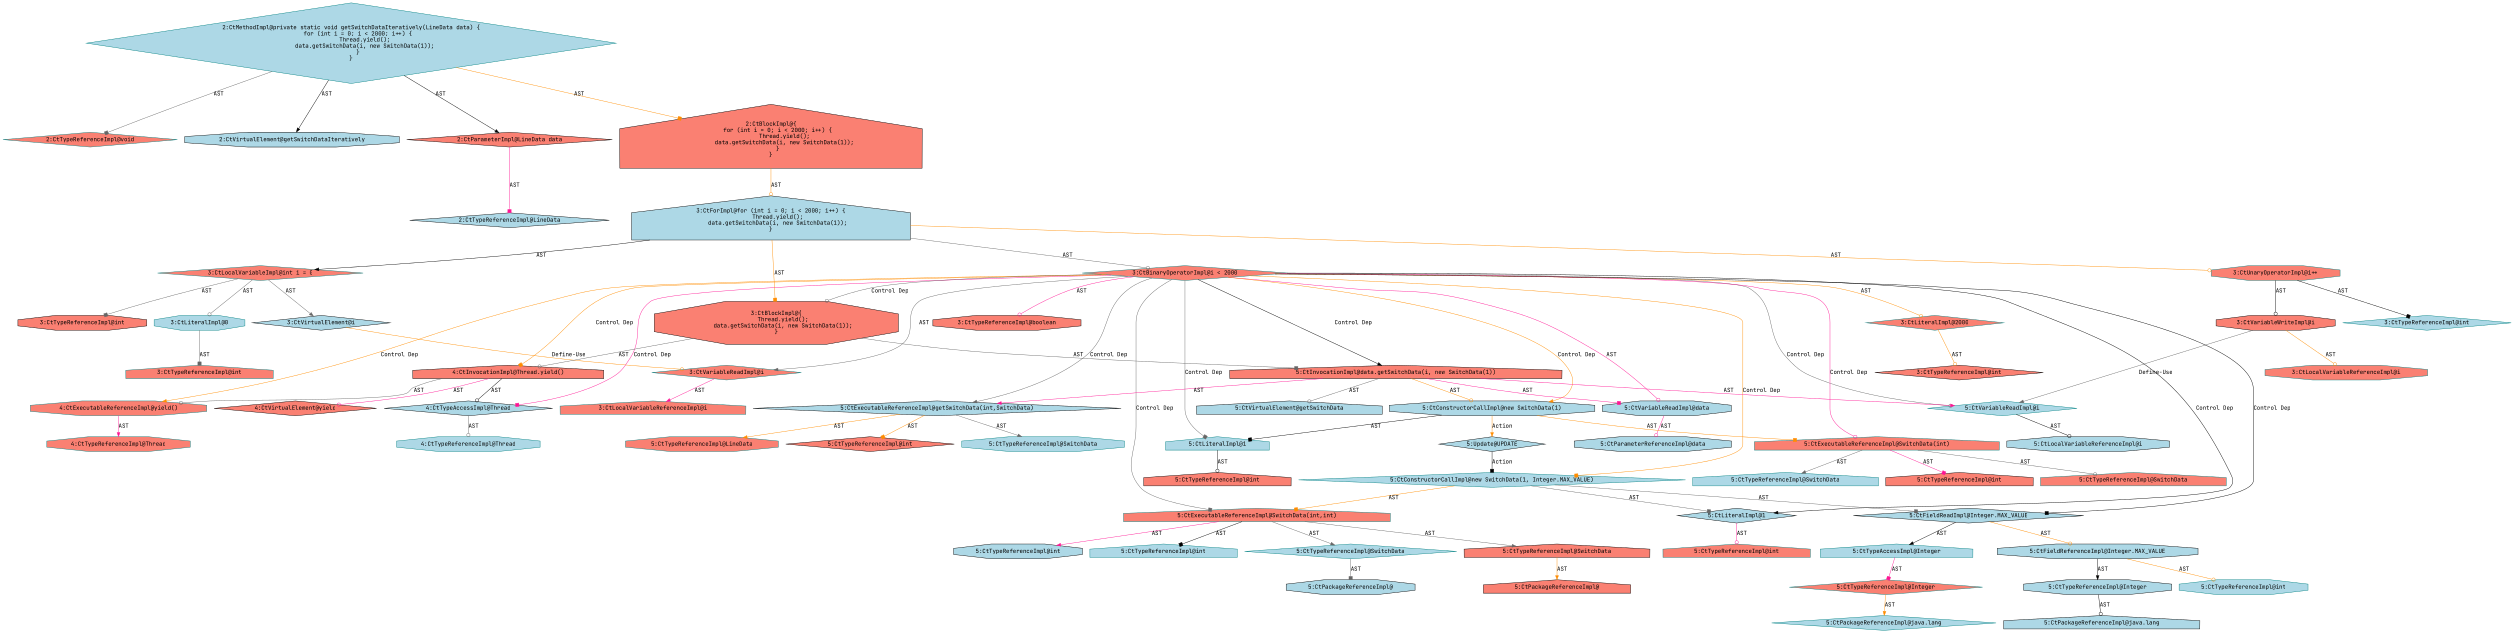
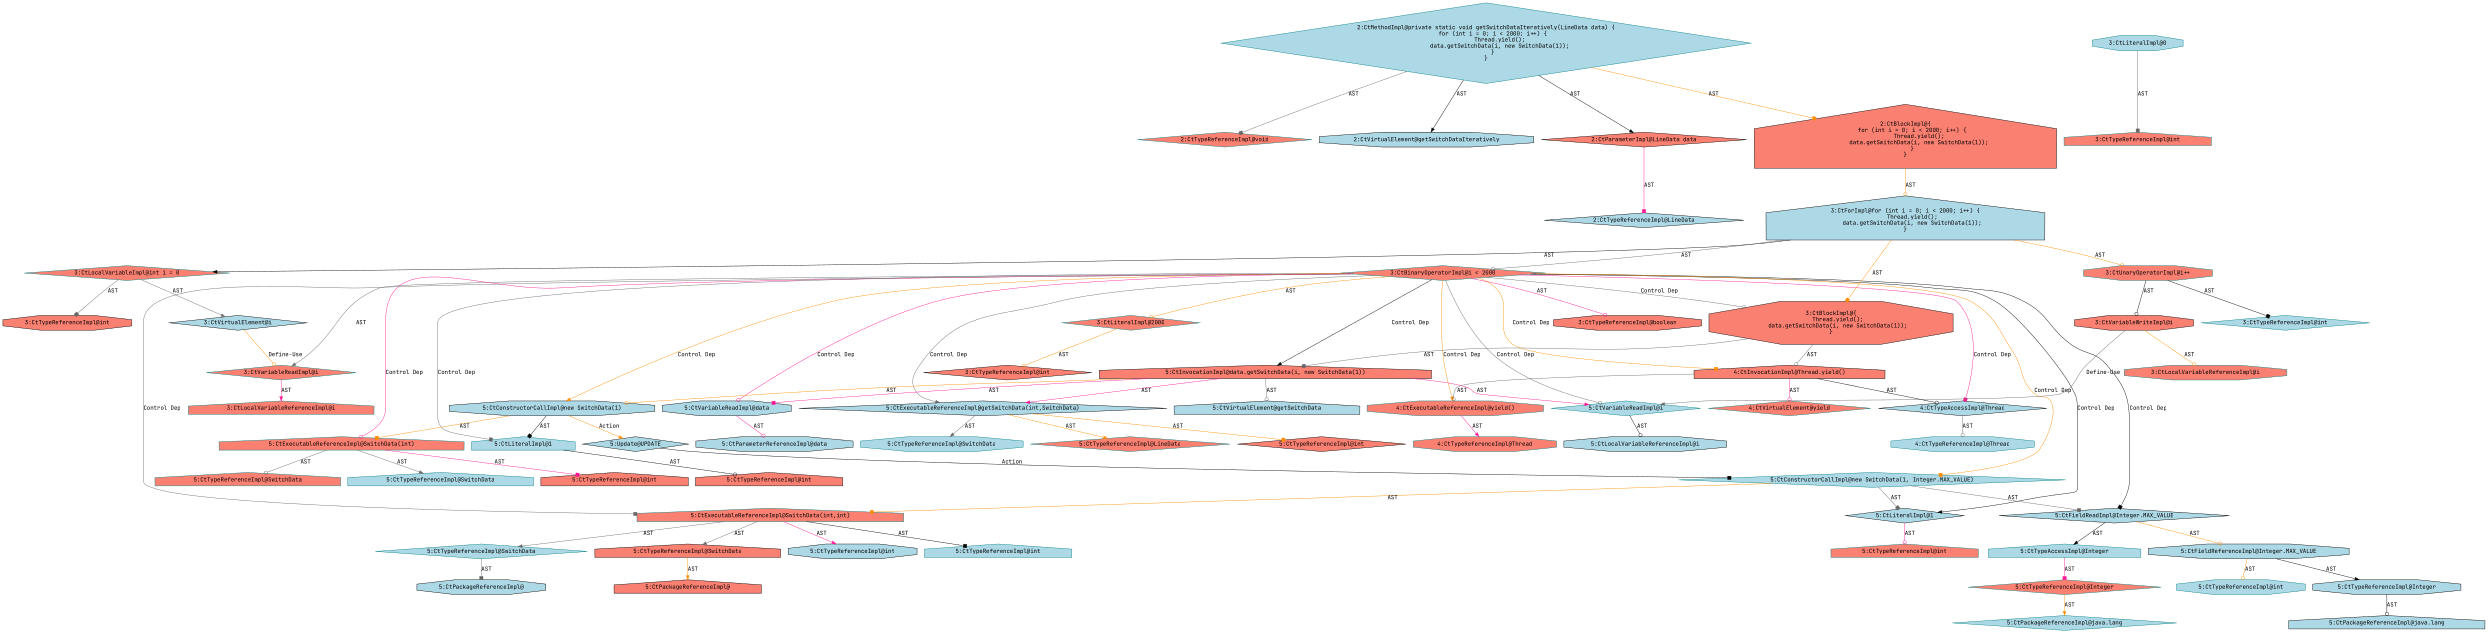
(232, 297) -> none
(1611, 355) -> (836, 355)
(295, 408) -> (1790, 408)
(702, 444) -> (1130, 444)
